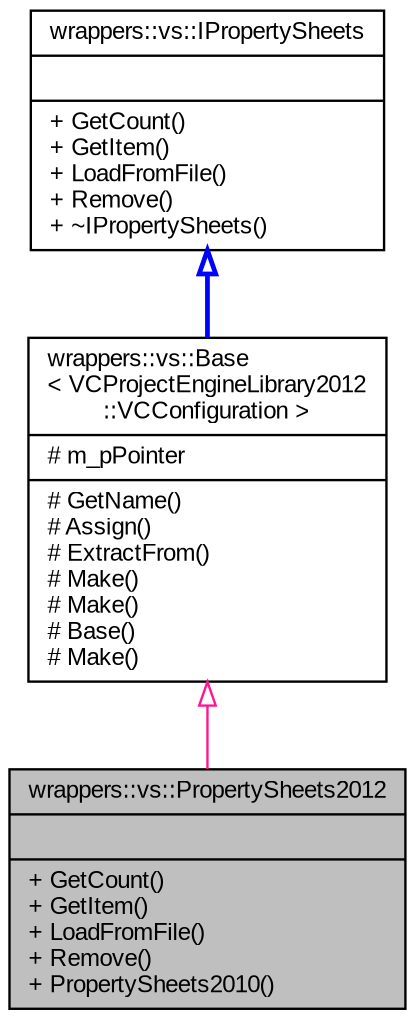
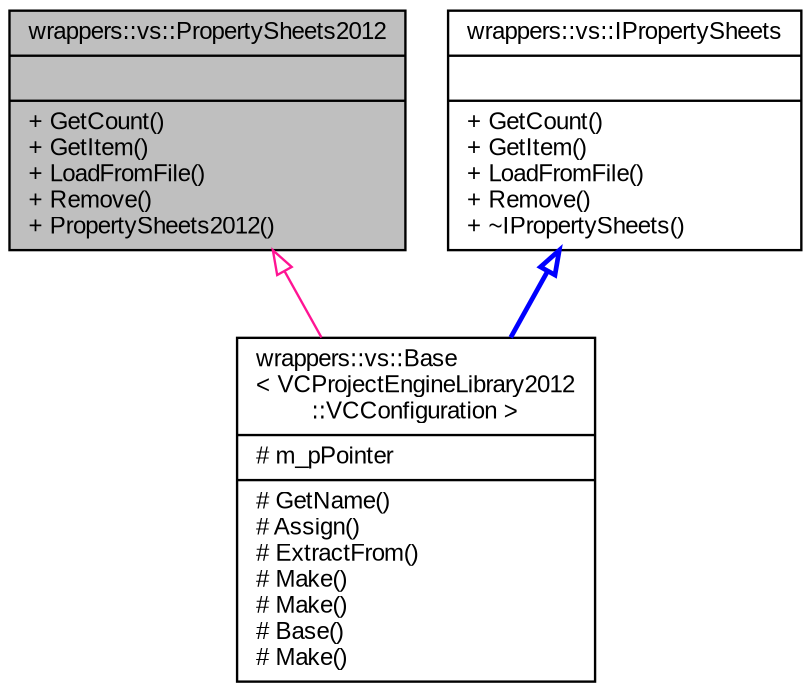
(207, 737) -> (303, 304)
(152, 985) -> (152, 226)
